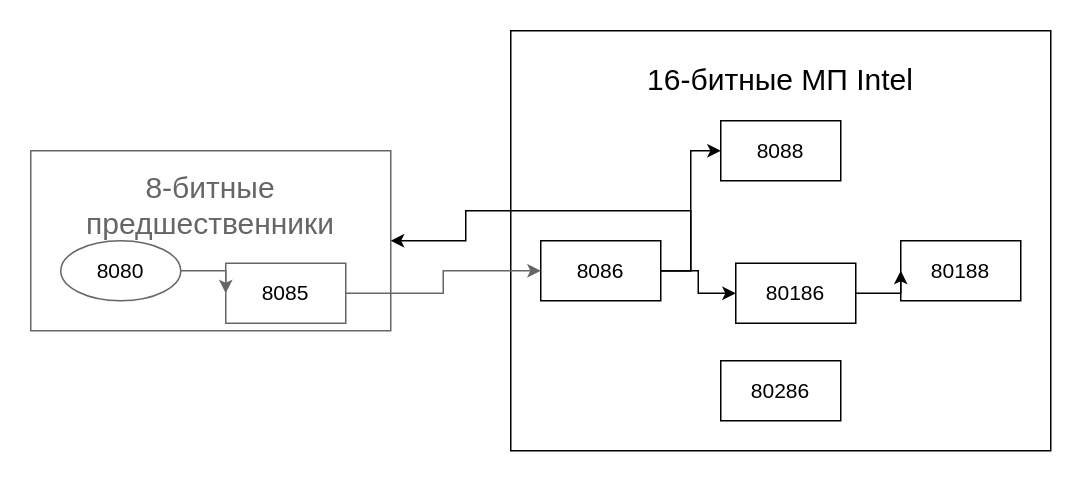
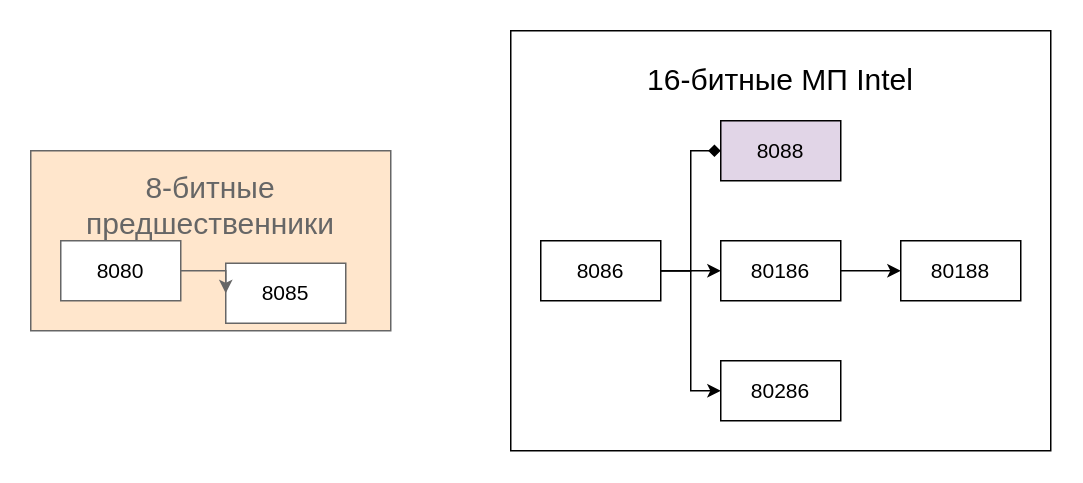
(709, 151) -> (708, 151)
(781, 151) -> (781, 151)
(529, 211) -> (691, 342)
(211, 241) -> (211, 241)
(121, 271) -> (121, 271)
(443, 287) -> none
(796, 293) -> (781, 271)
